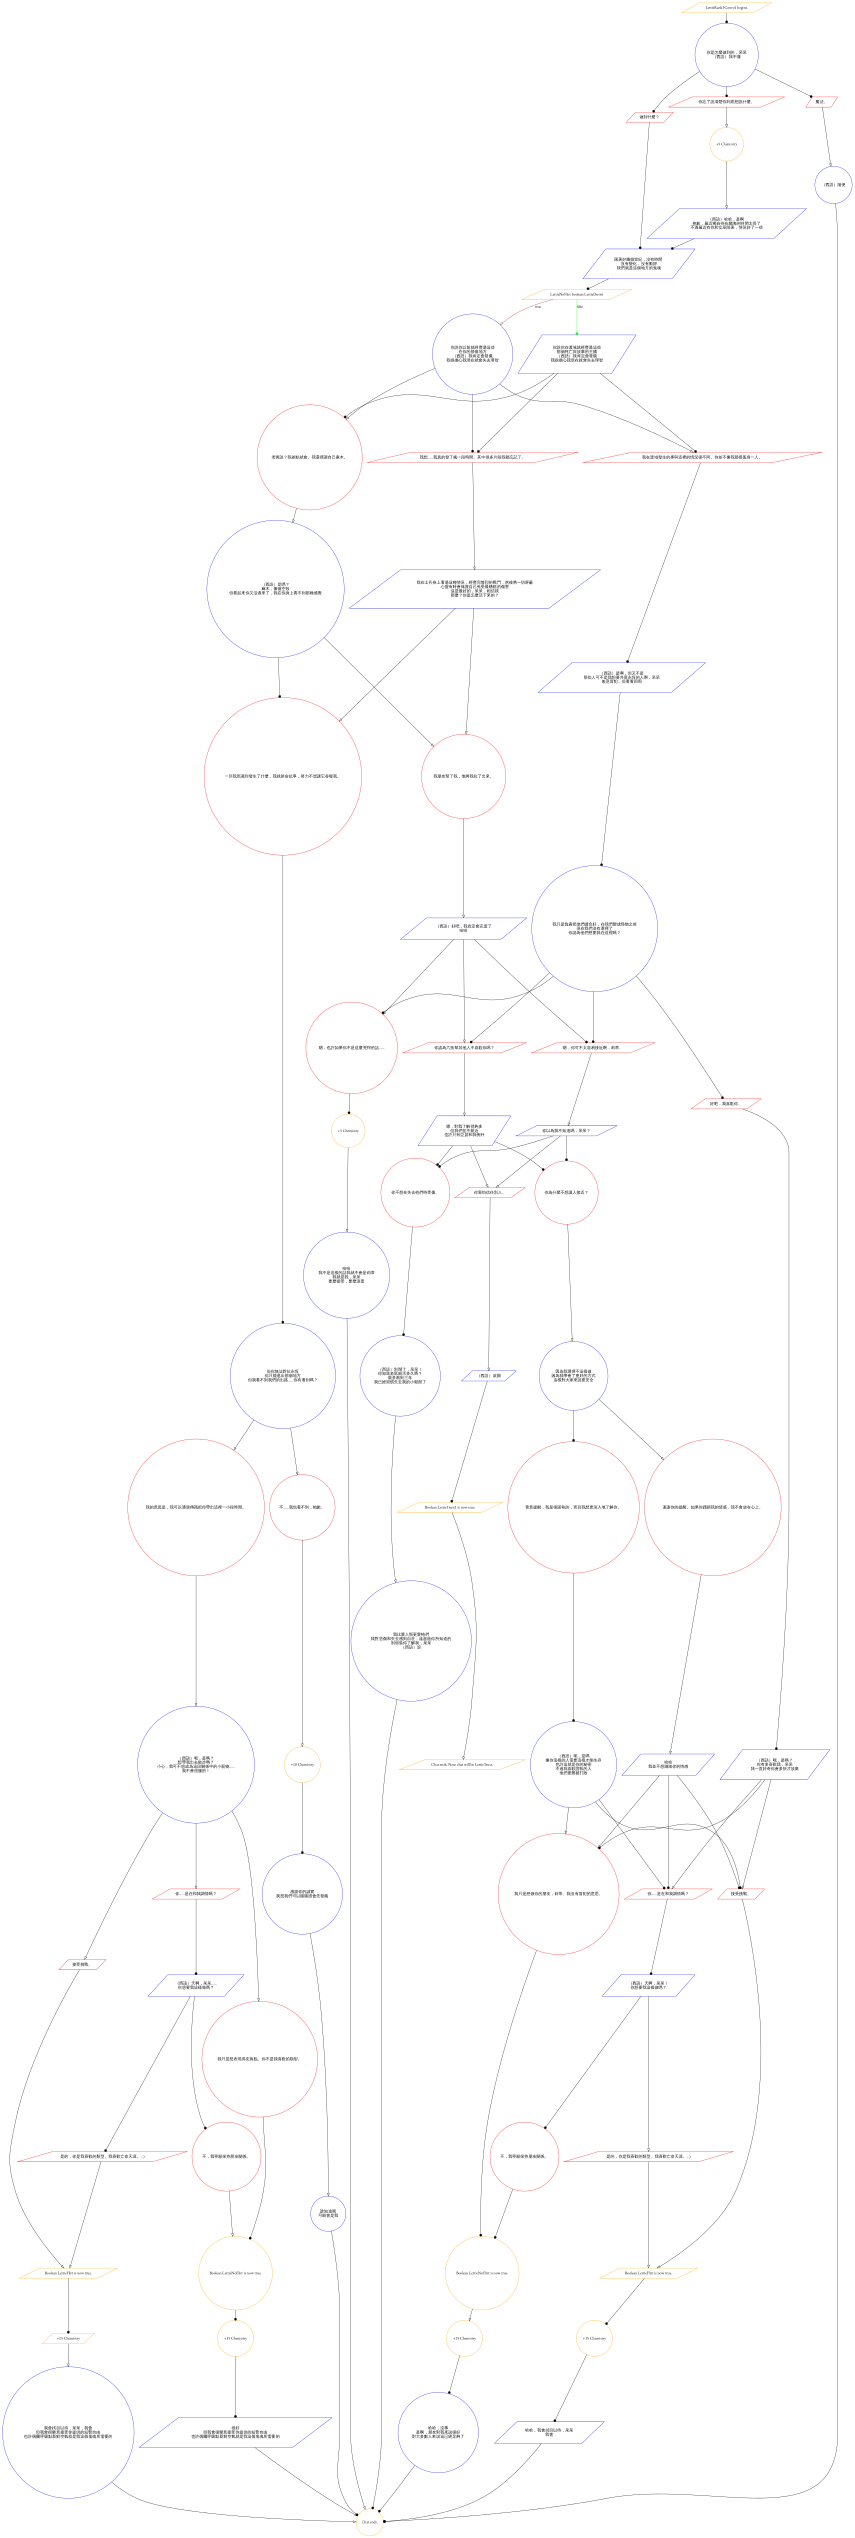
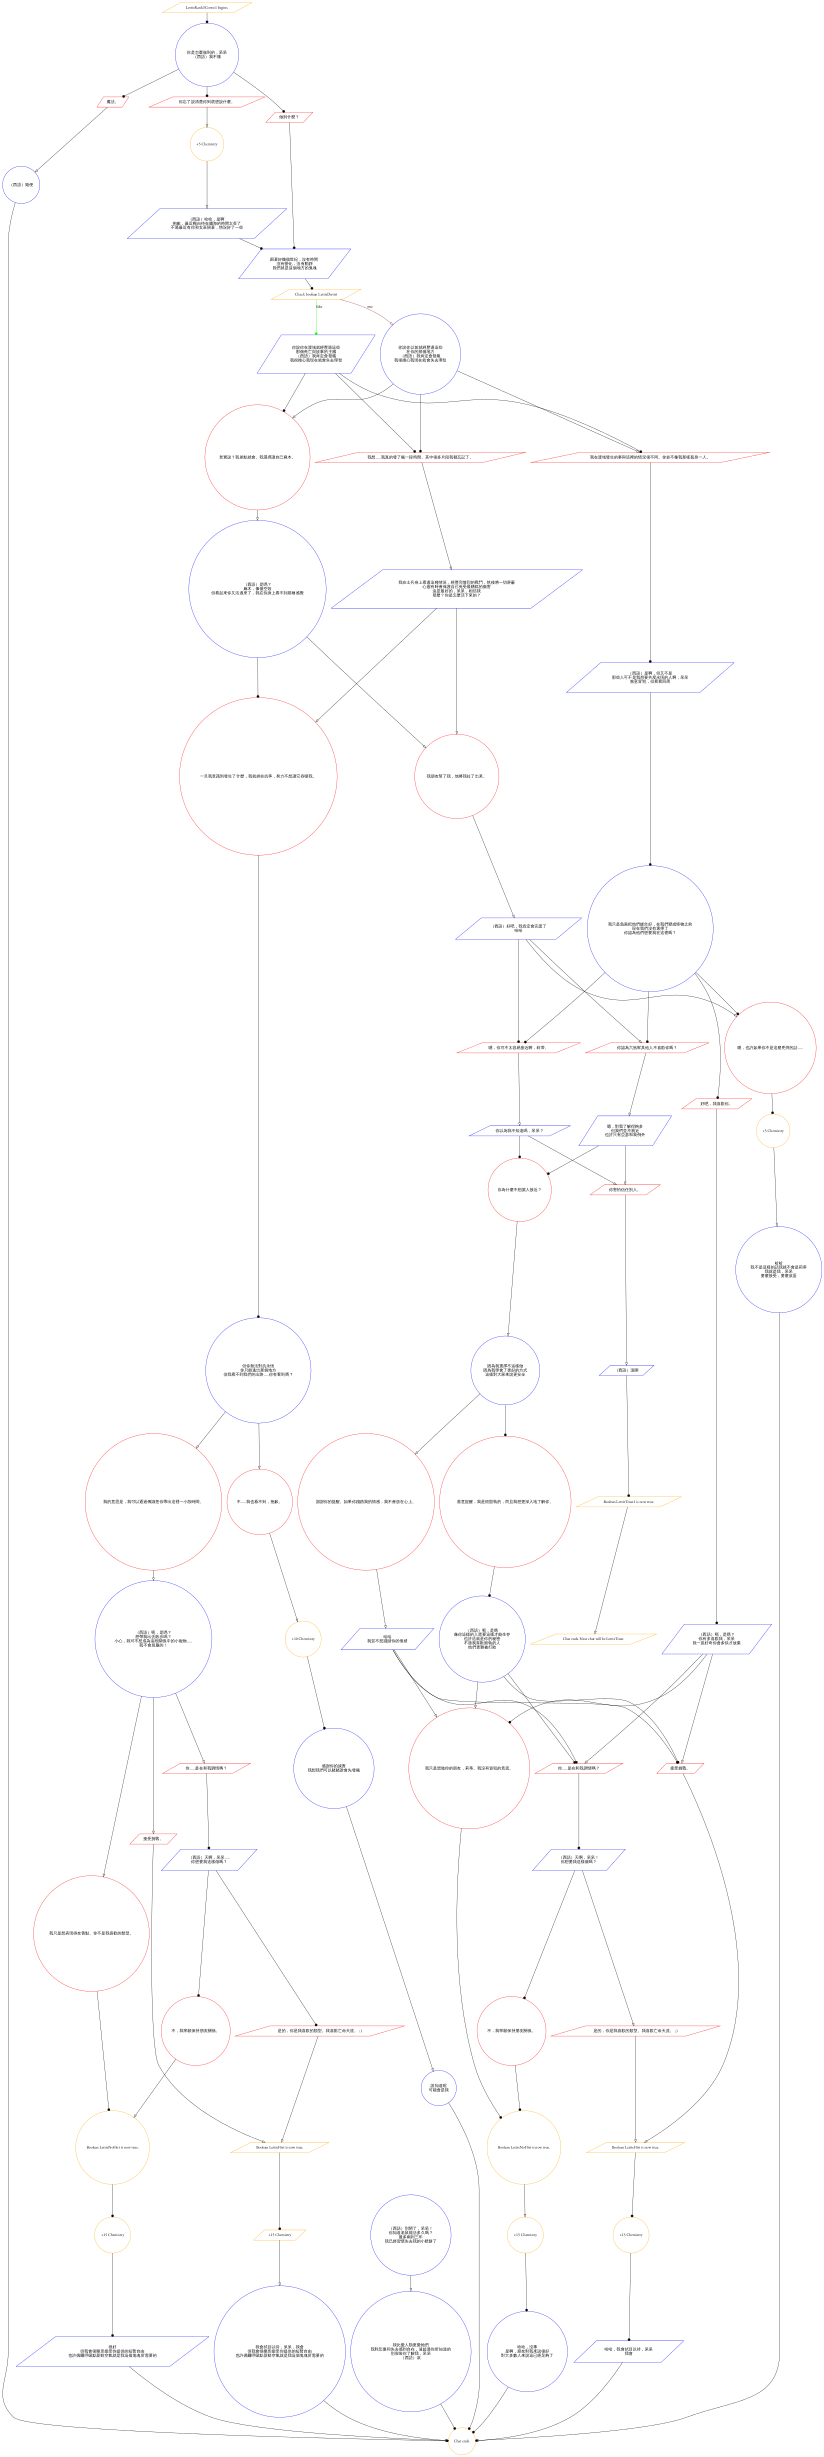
(577, 294) -> (316, 294)
(415, 1193) -> none
